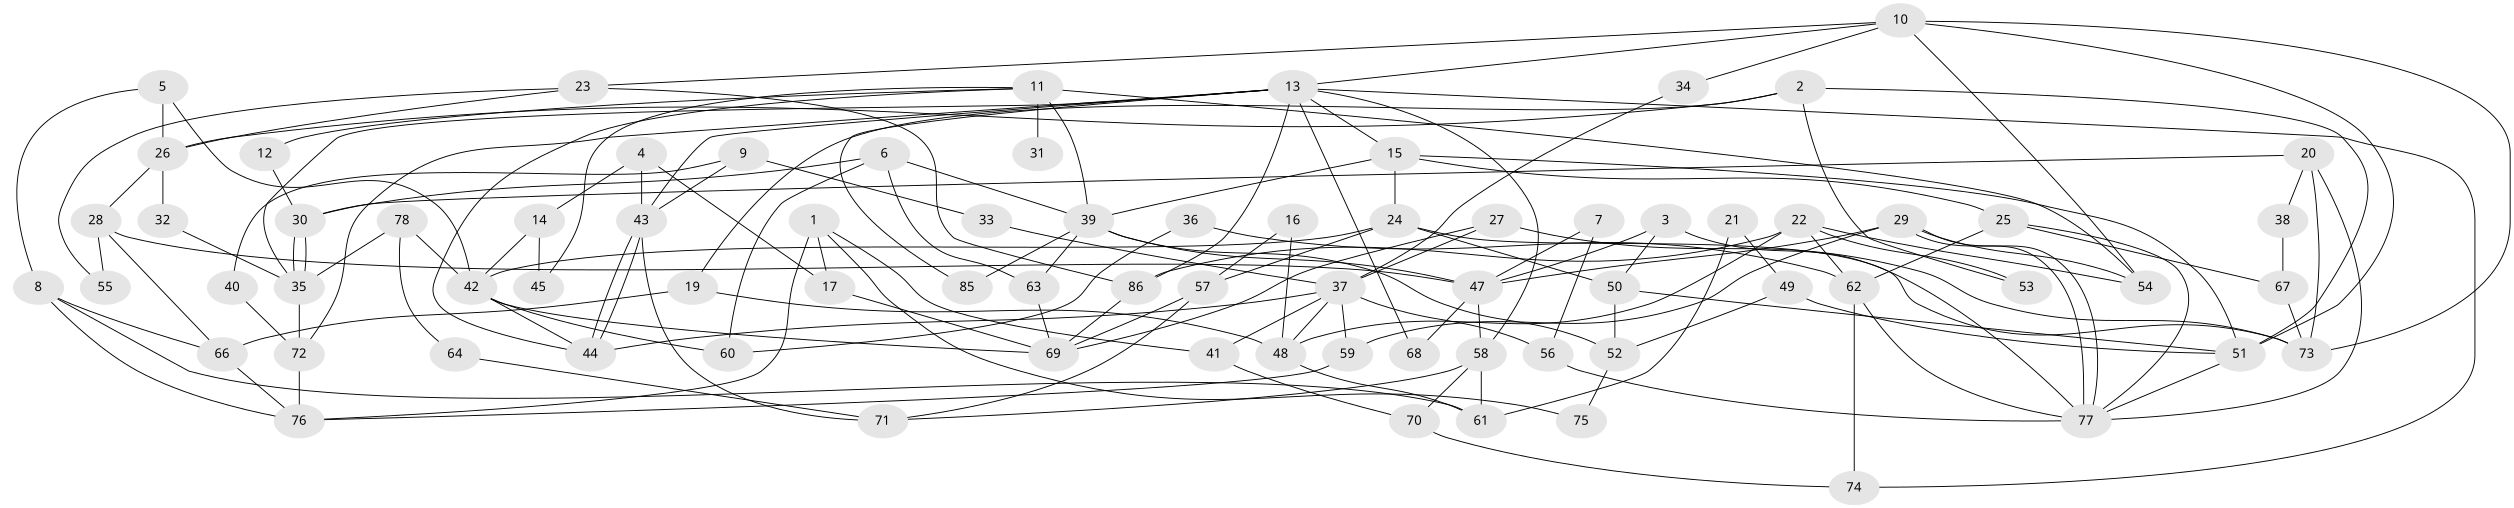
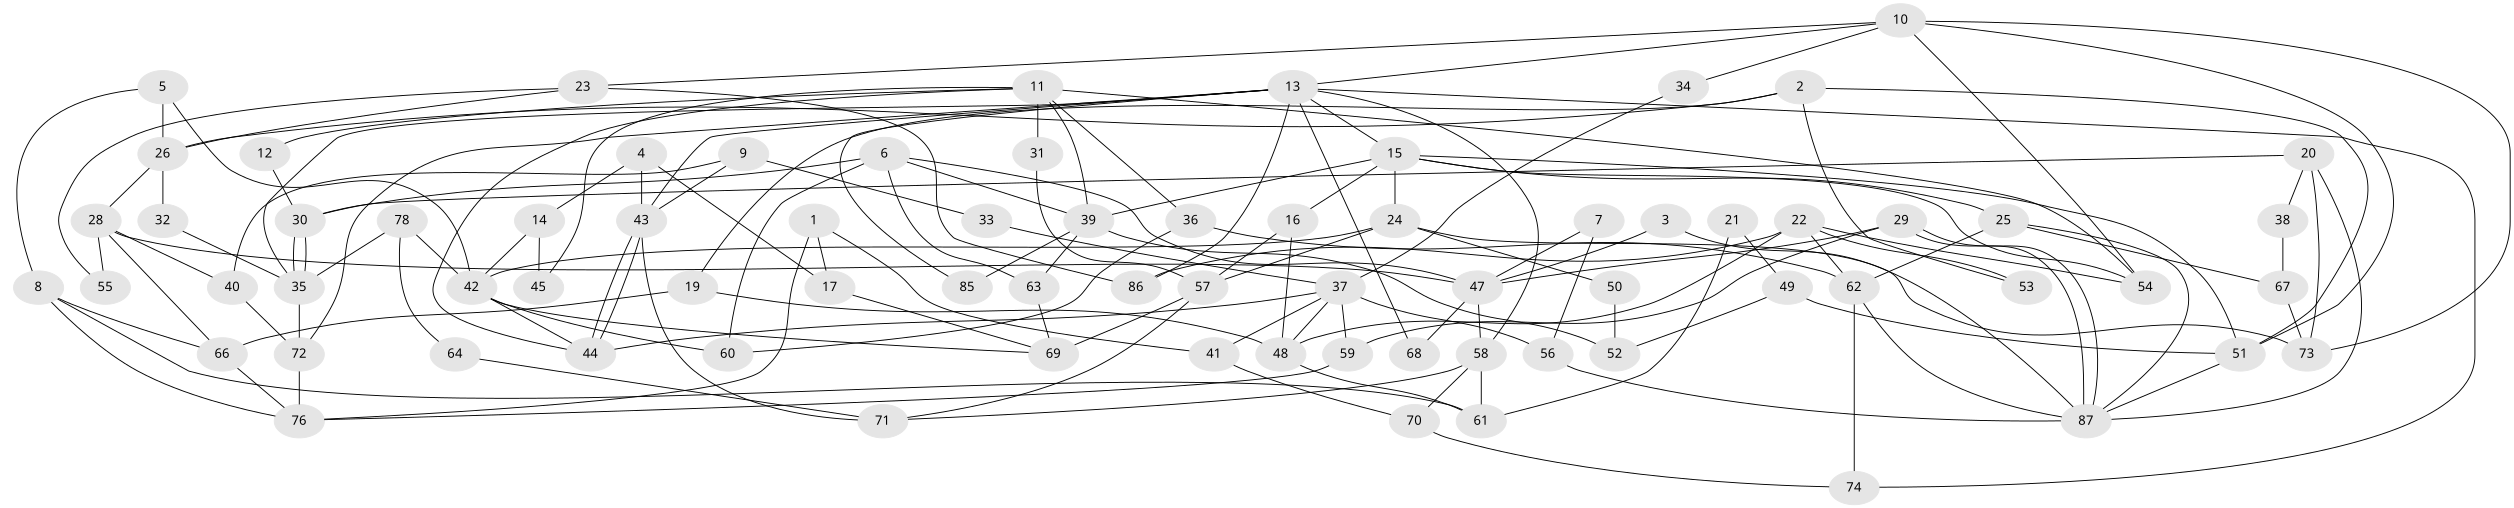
none -> (1114, 154)
none -> (1346, 186)
(1497, 221) -> none
none -> (164, 254)
(1640, 254) -> none
none -> (1082, 257)
(1281, 259) -> (1149, 232)
(2070, 261) -> (1943, 209)
(1094, 322) -> none
(1942, 324) -> none
(1581, 421) -> none
(2086, 421) -> (2086, 421)
